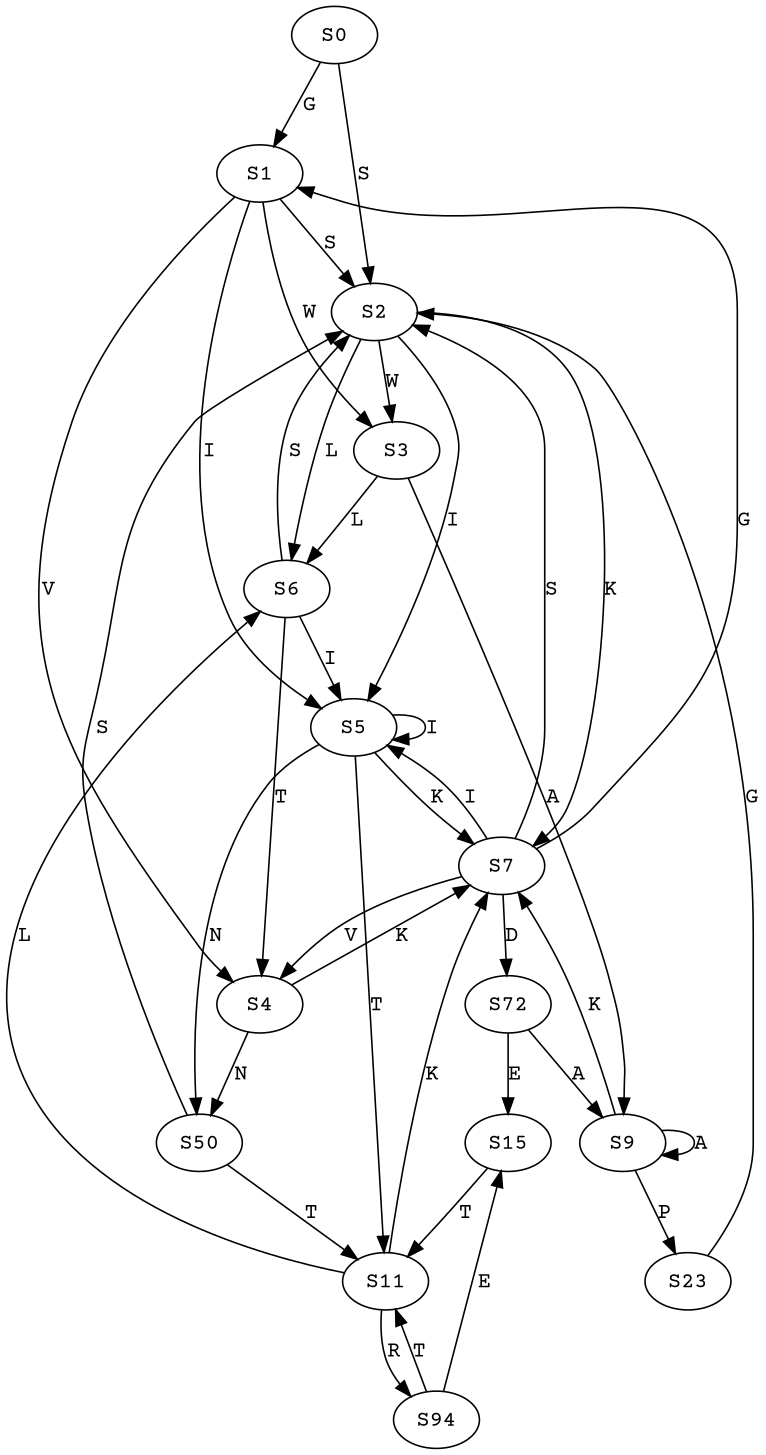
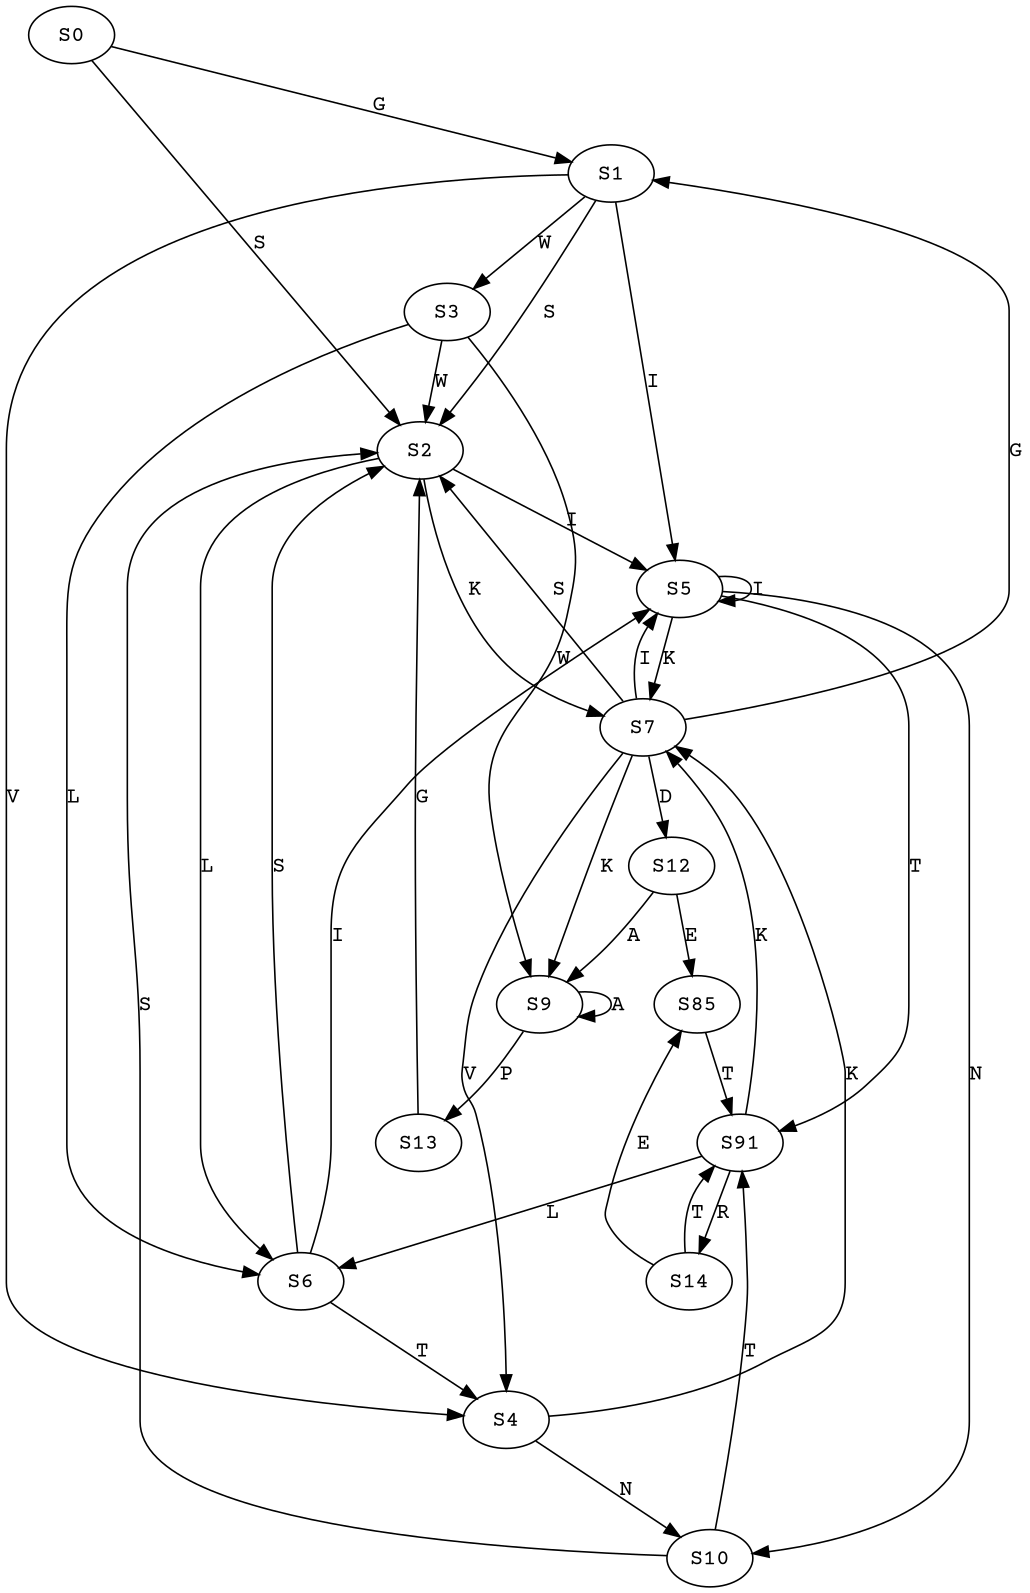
(384, 373) -> (435, 373)
(553, 797) -> (564, 658)
(508, 1004) -> (672, 866)
(579, 1007) -> (592, 858)
(199, 1143) -> (710, 1558)
(508, 1143) -> (697, 1004)
(386, 1281) -> (740, 1143)
(688, 1281) -> (419, 1143)
(436, 1420) -> (689, 1281)
